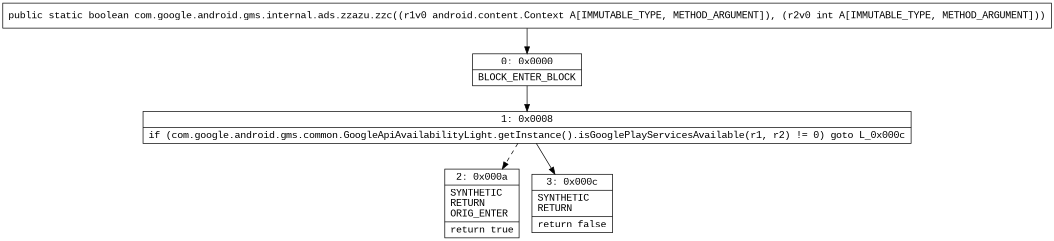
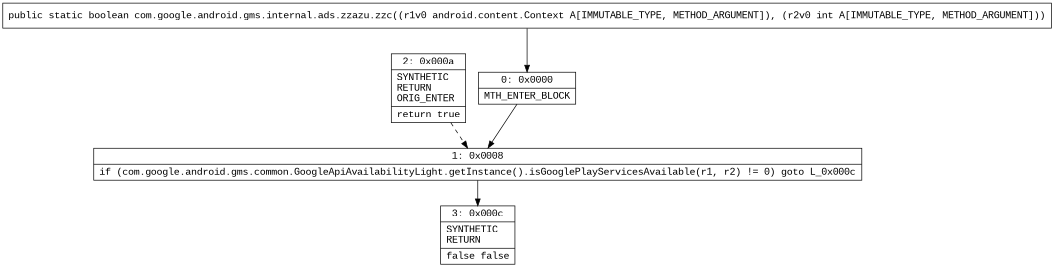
(527, 77) -> (527, 96)
(512, 153) -> (457, 132)
(572, 224) -> (478, 256)
